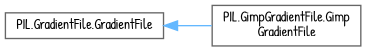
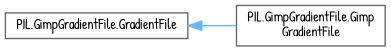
(84, 26) -> (97, 26)
